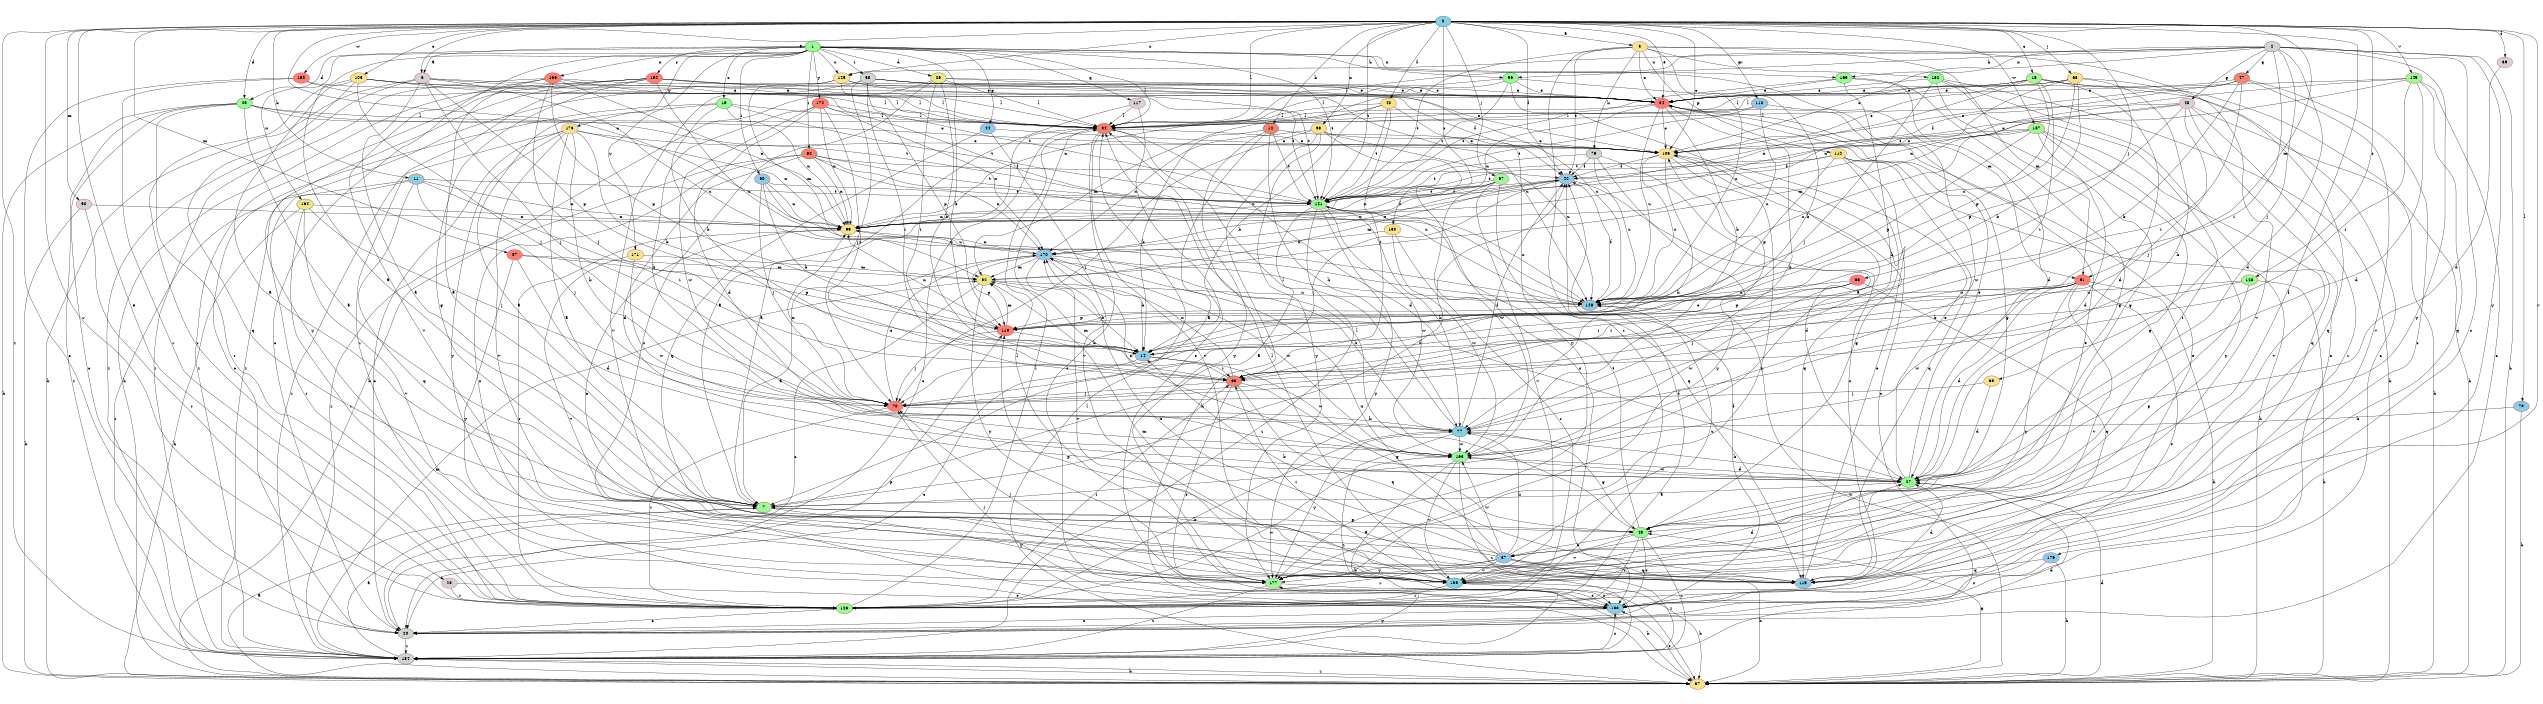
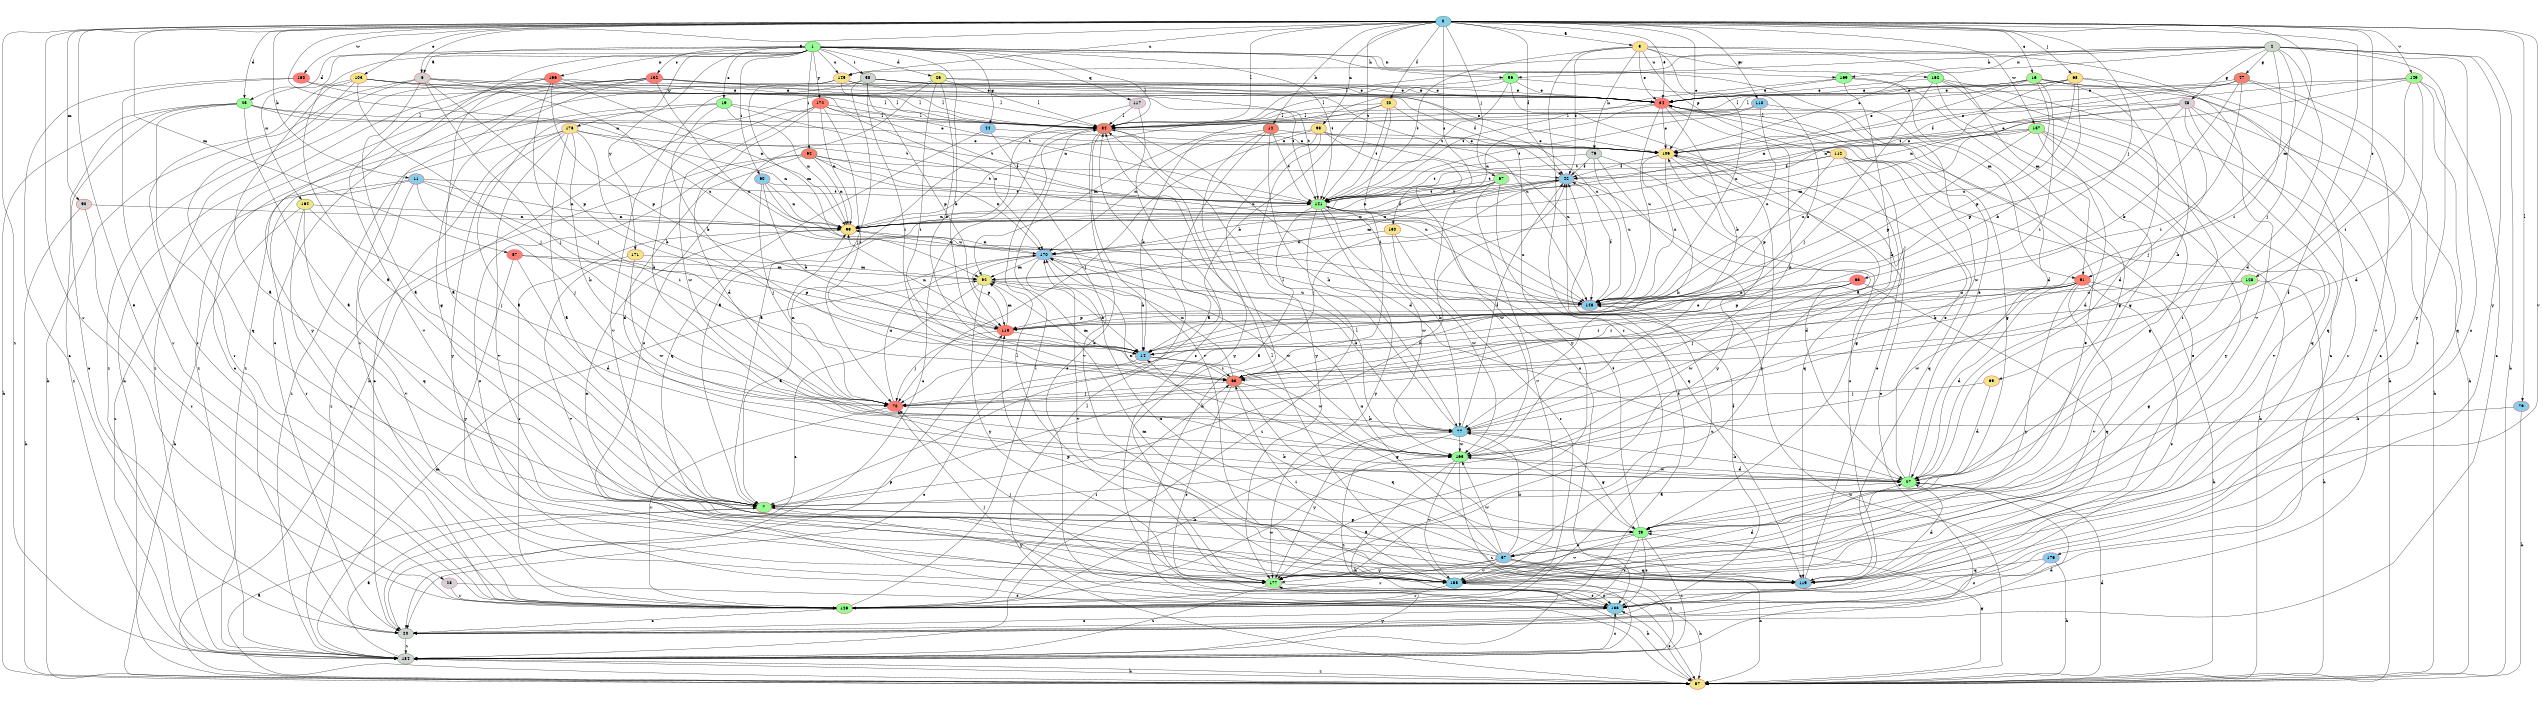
(2505, 62) -> none
